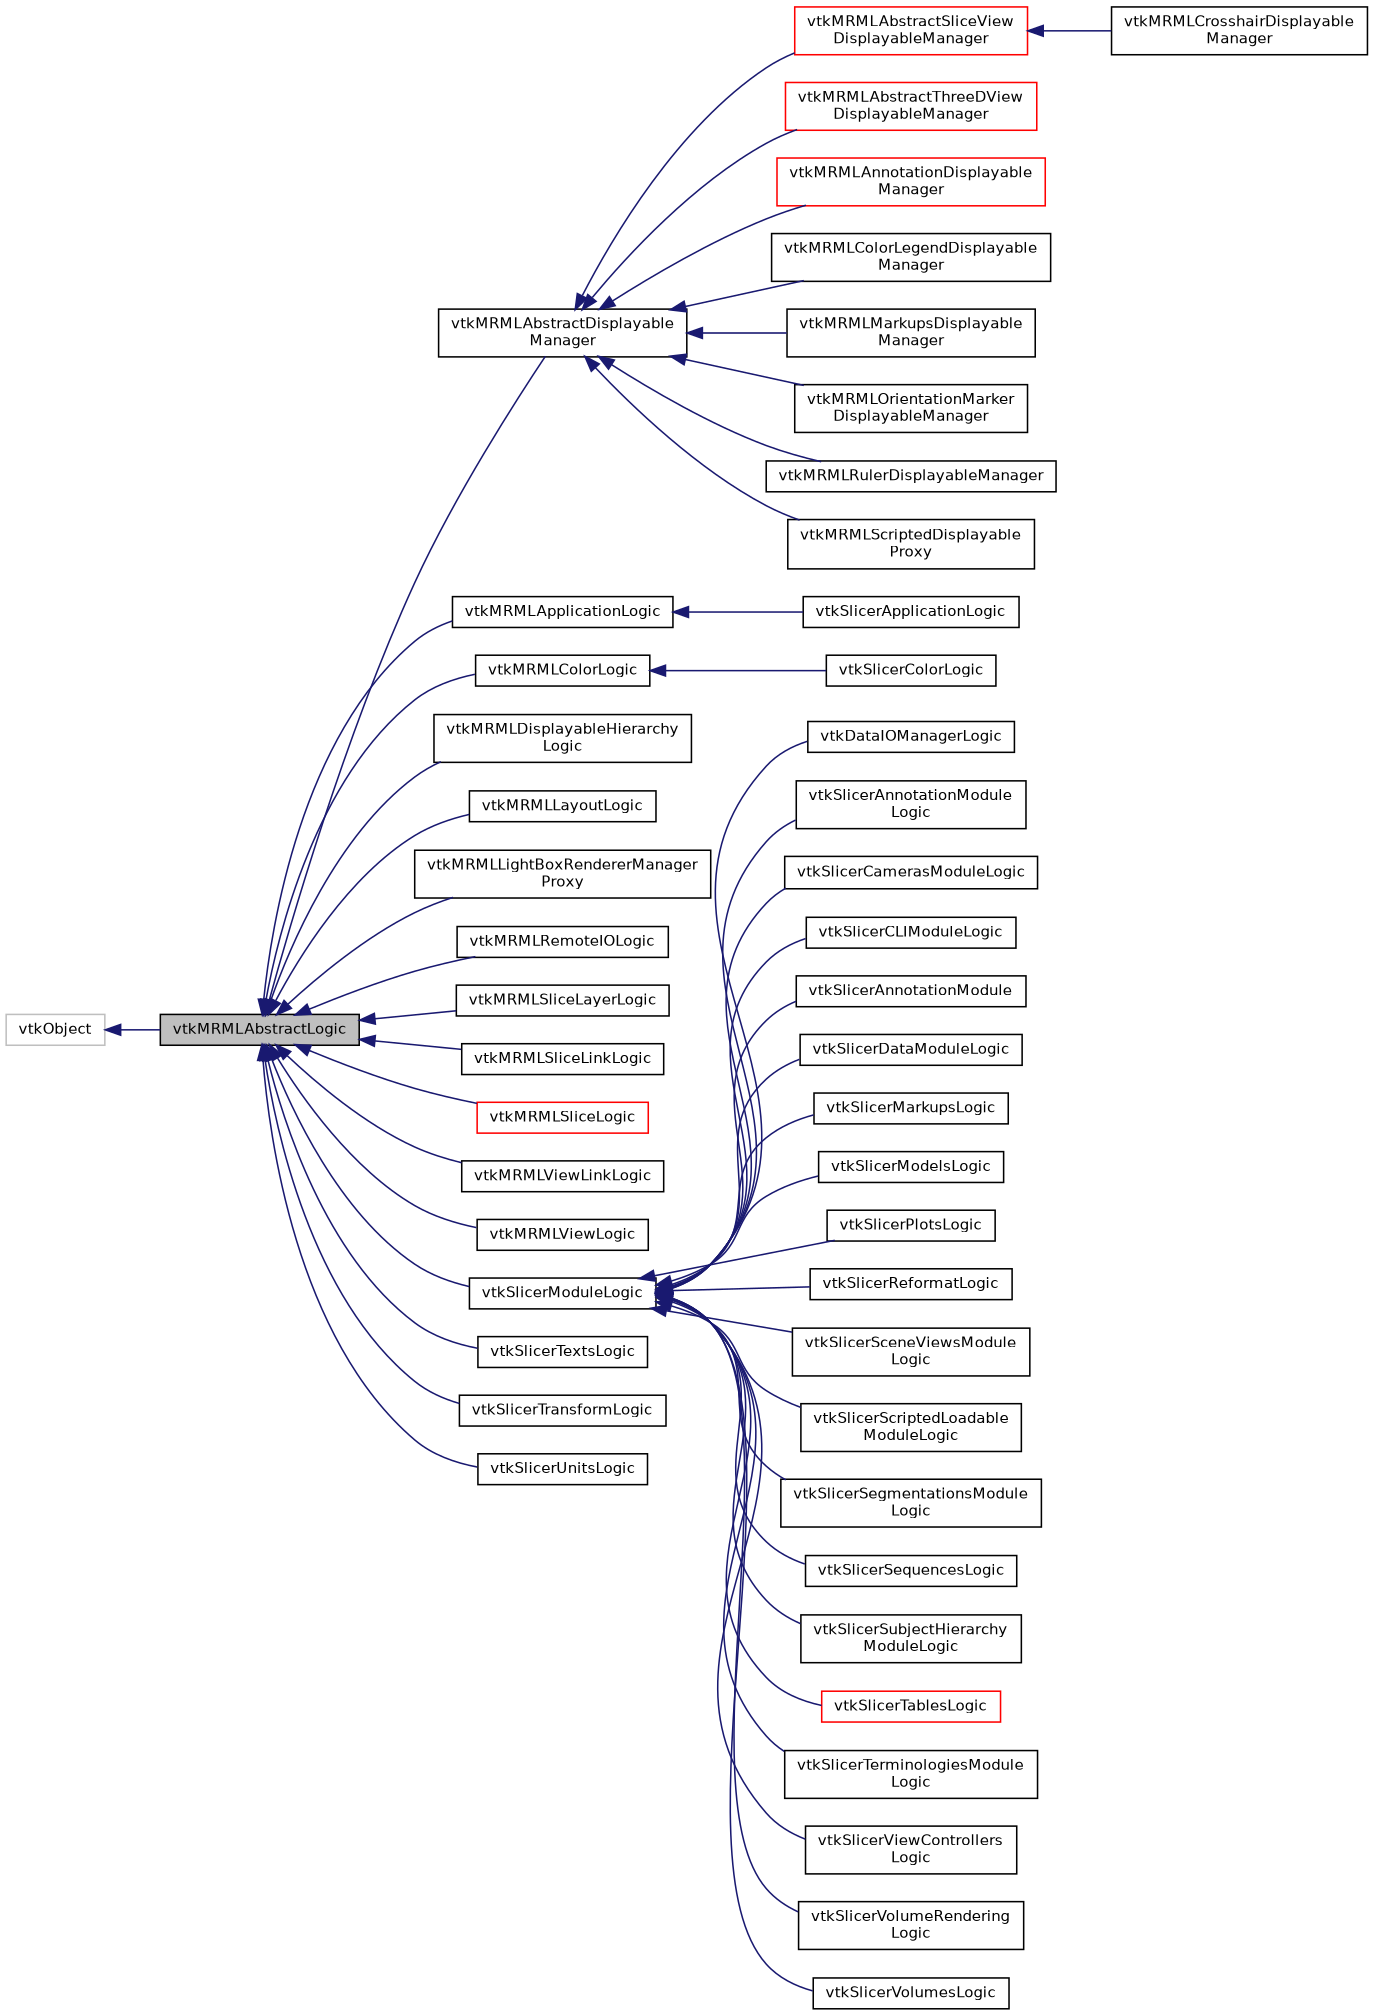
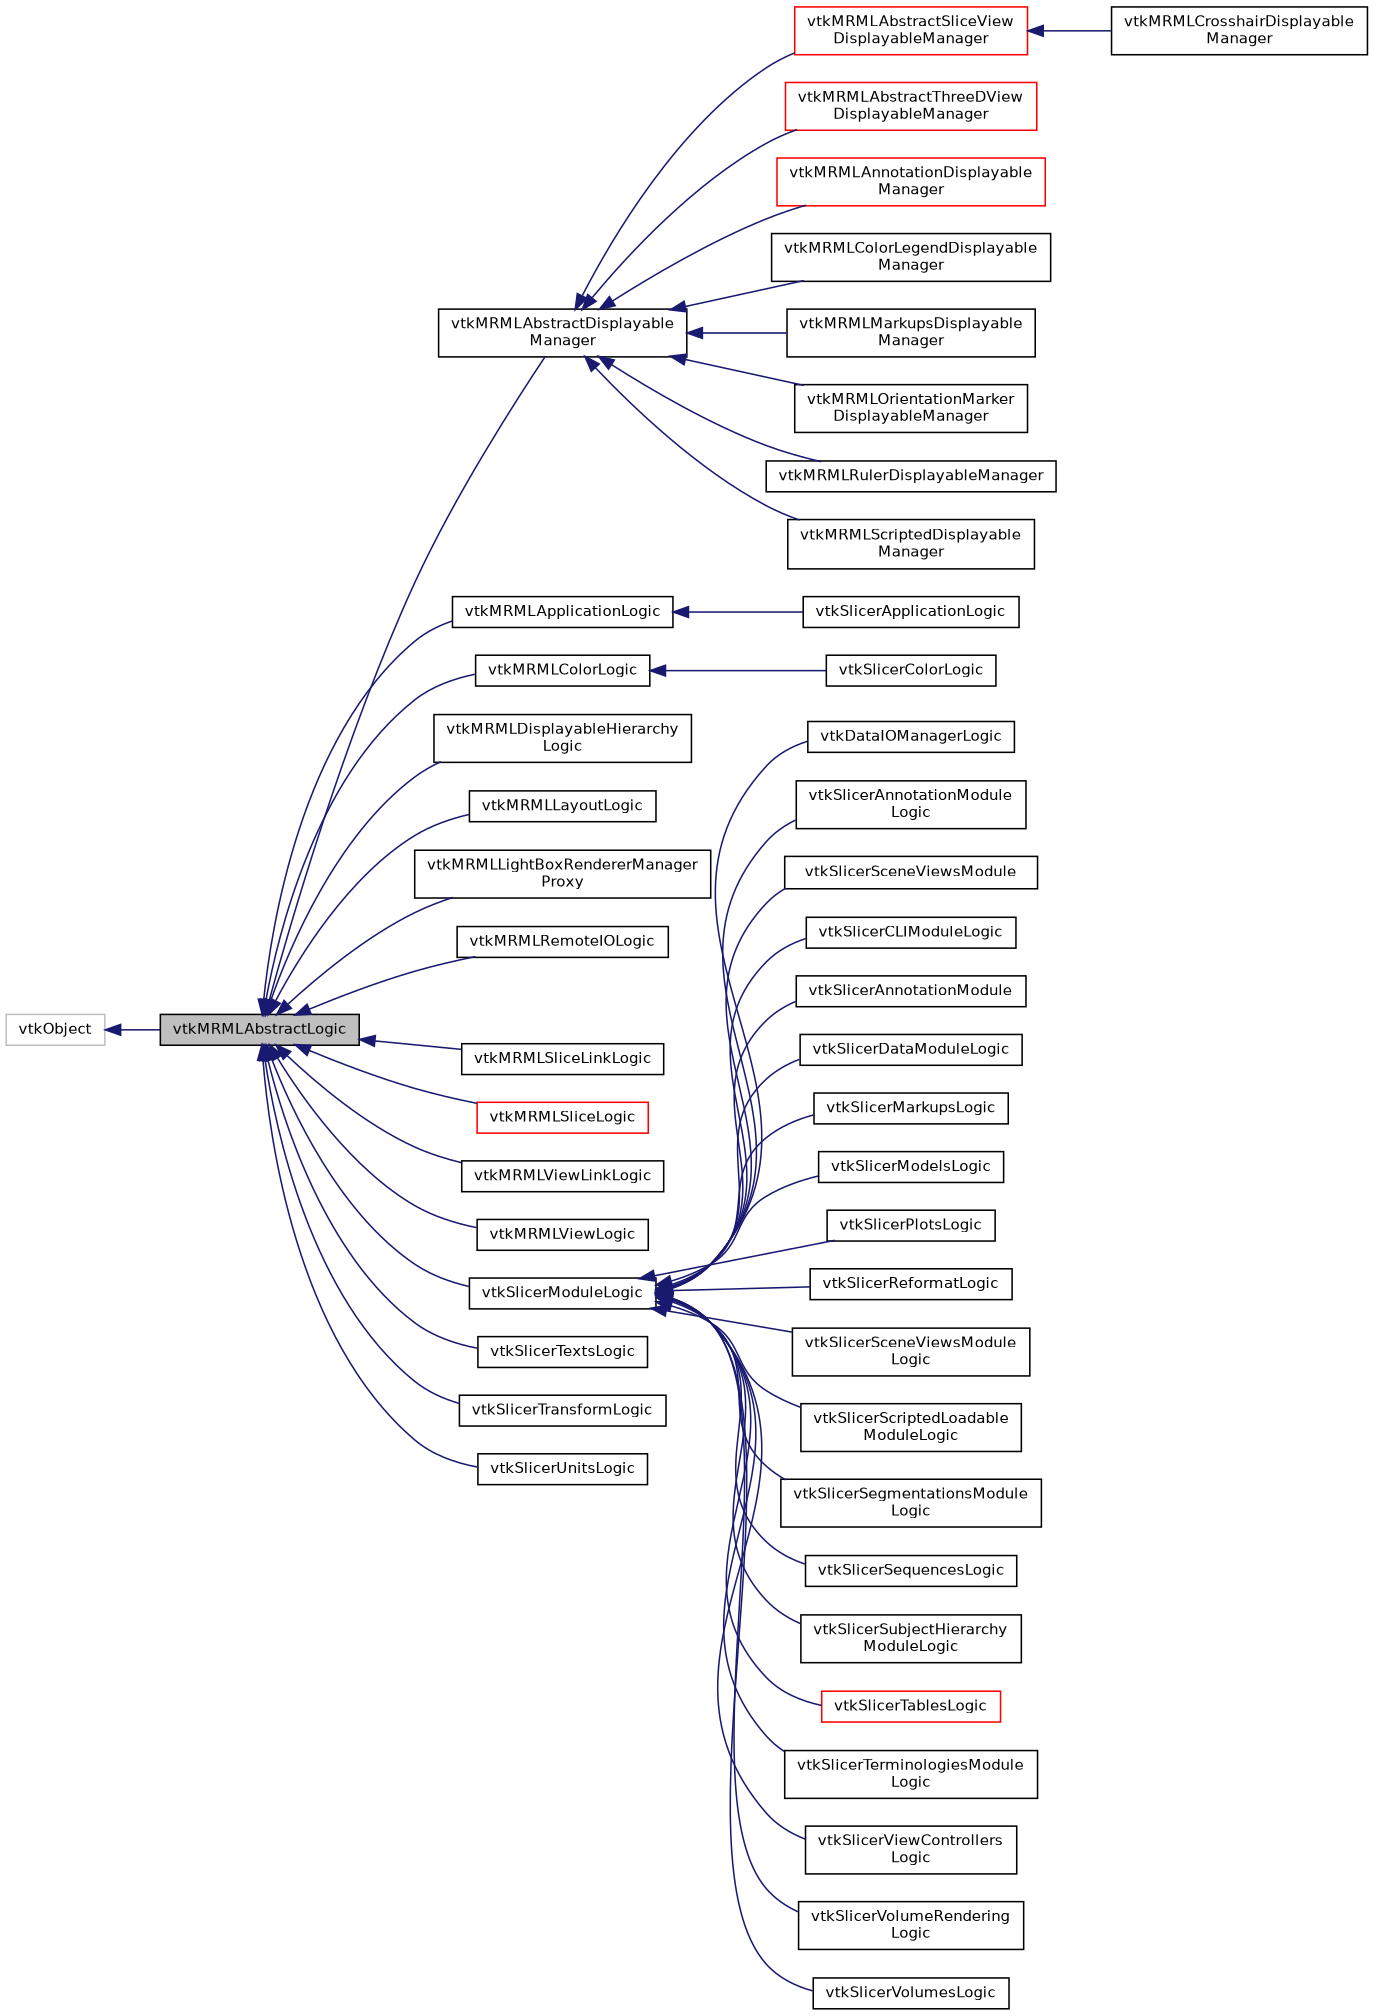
(911, 544) -> (911, 544)
(911, 873) -> (911, 873)
(563, 1001) -> none
